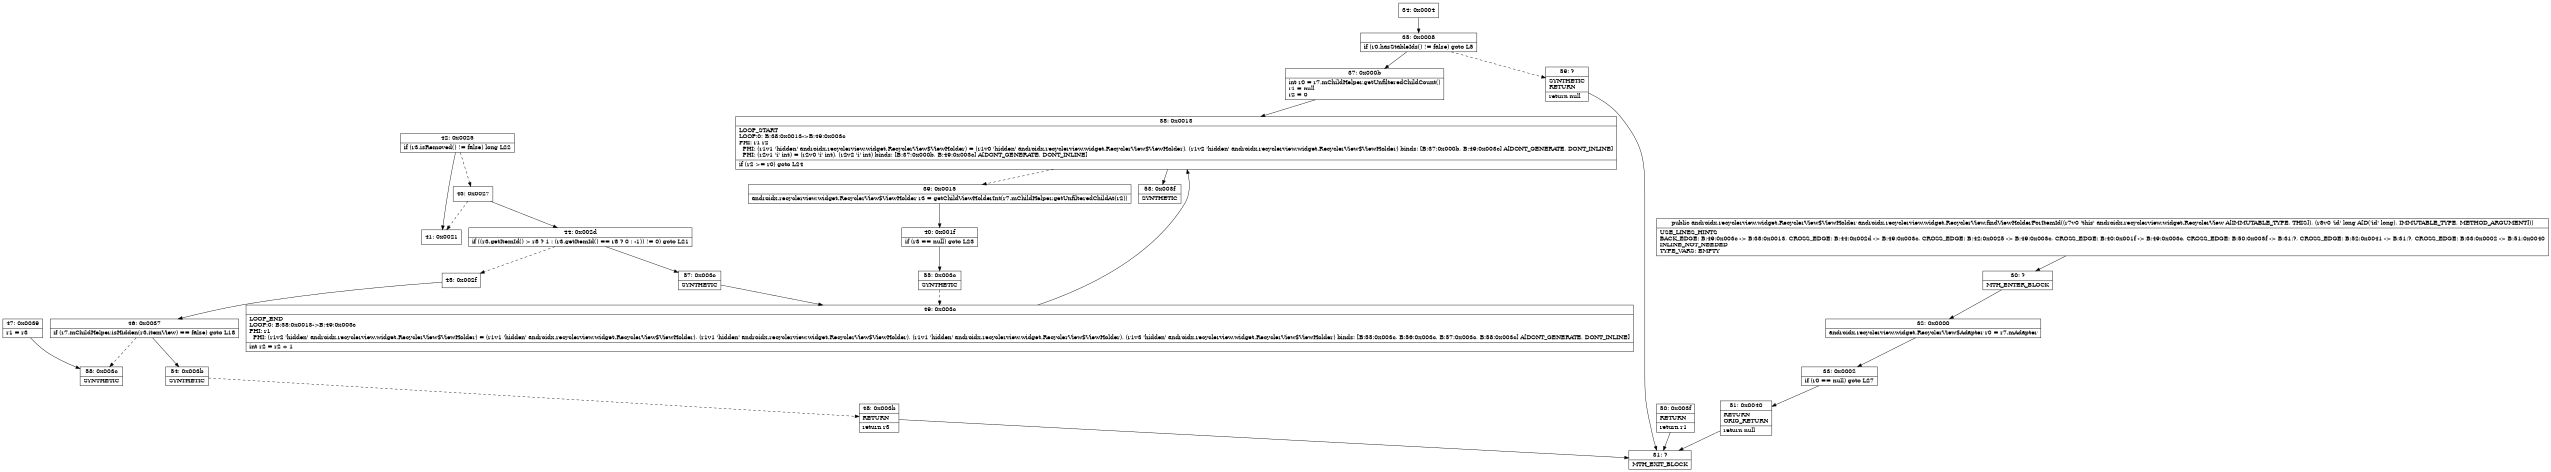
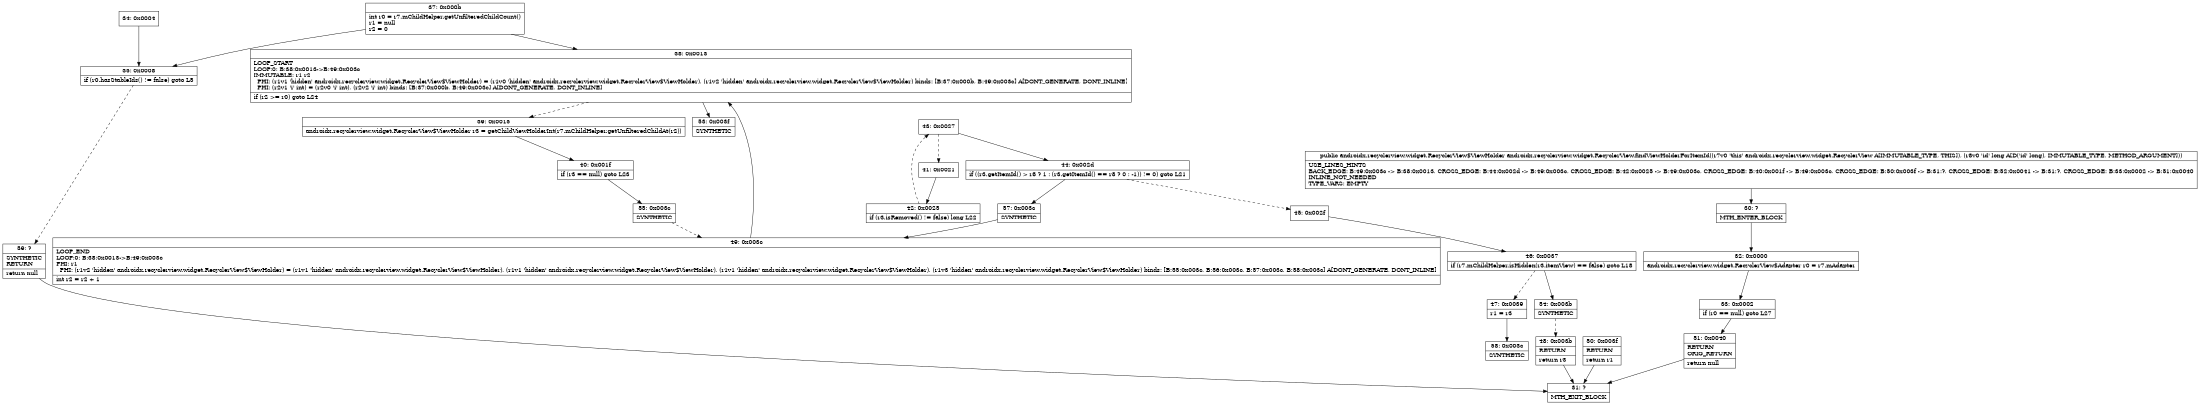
(1397, 59) -> (271, 45)
(755, 143) -> (283, 76)
(448, 189) -> (932, 189)
(124, 351) -> (1526, 284)
